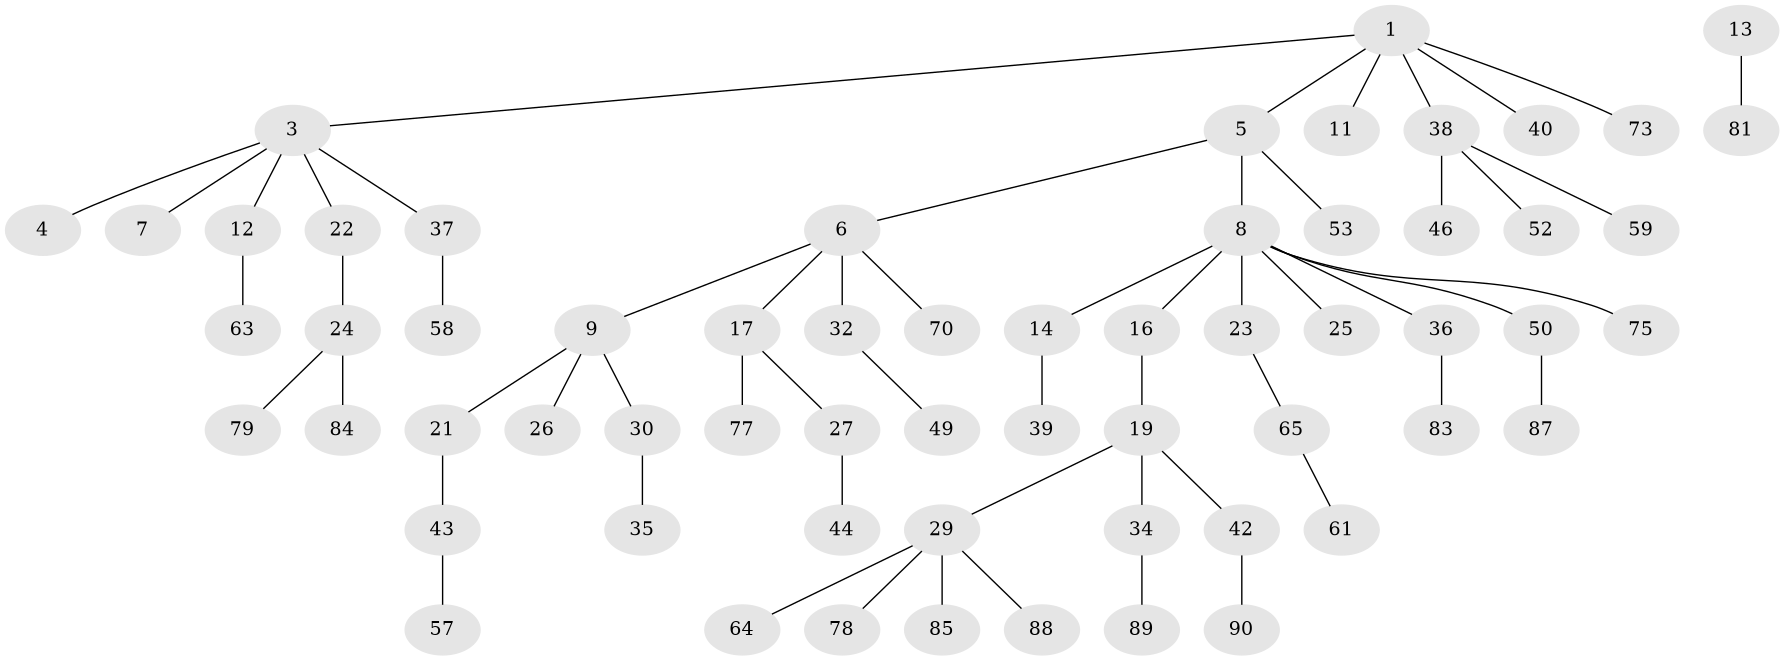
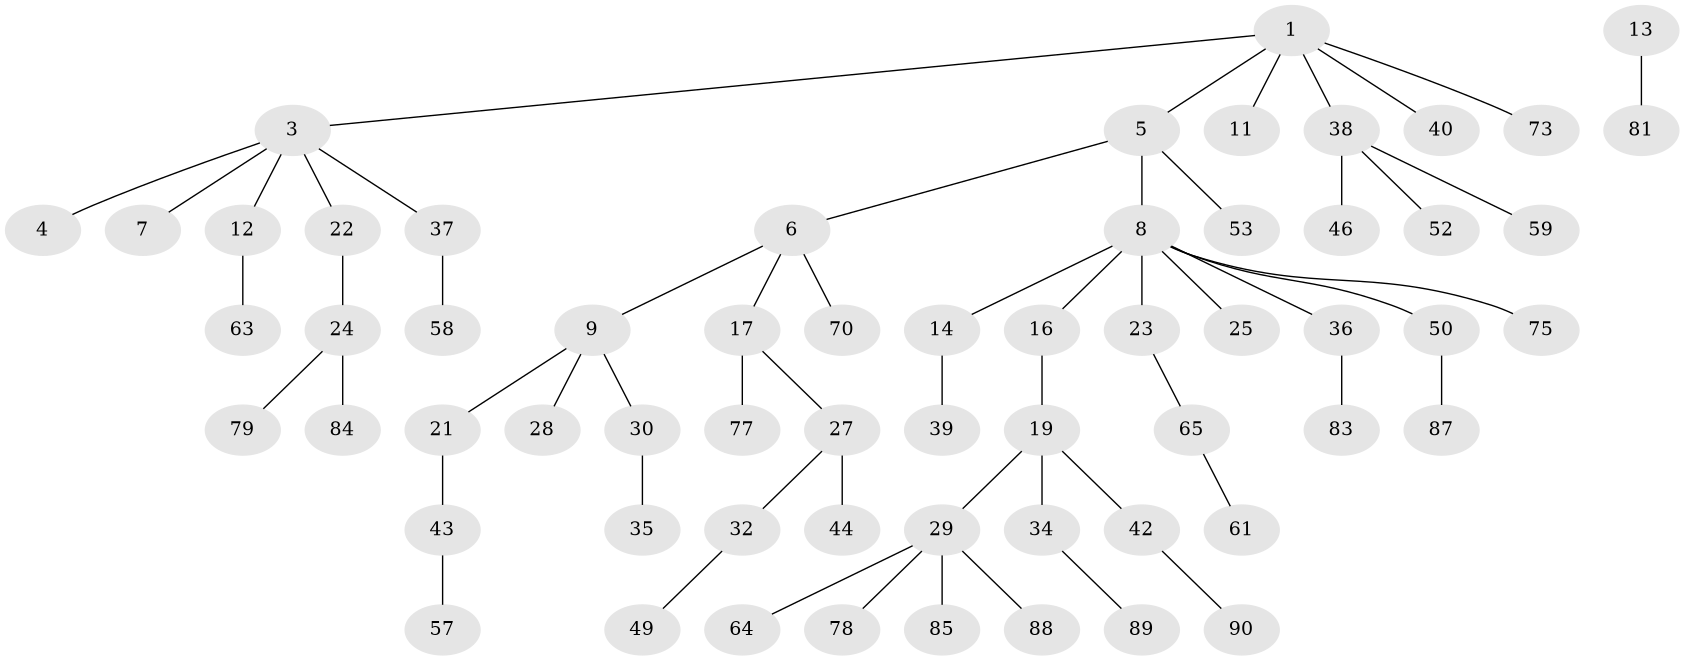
(842, 280) -> (792, 480)
(543, 430) -> (543, 430)
